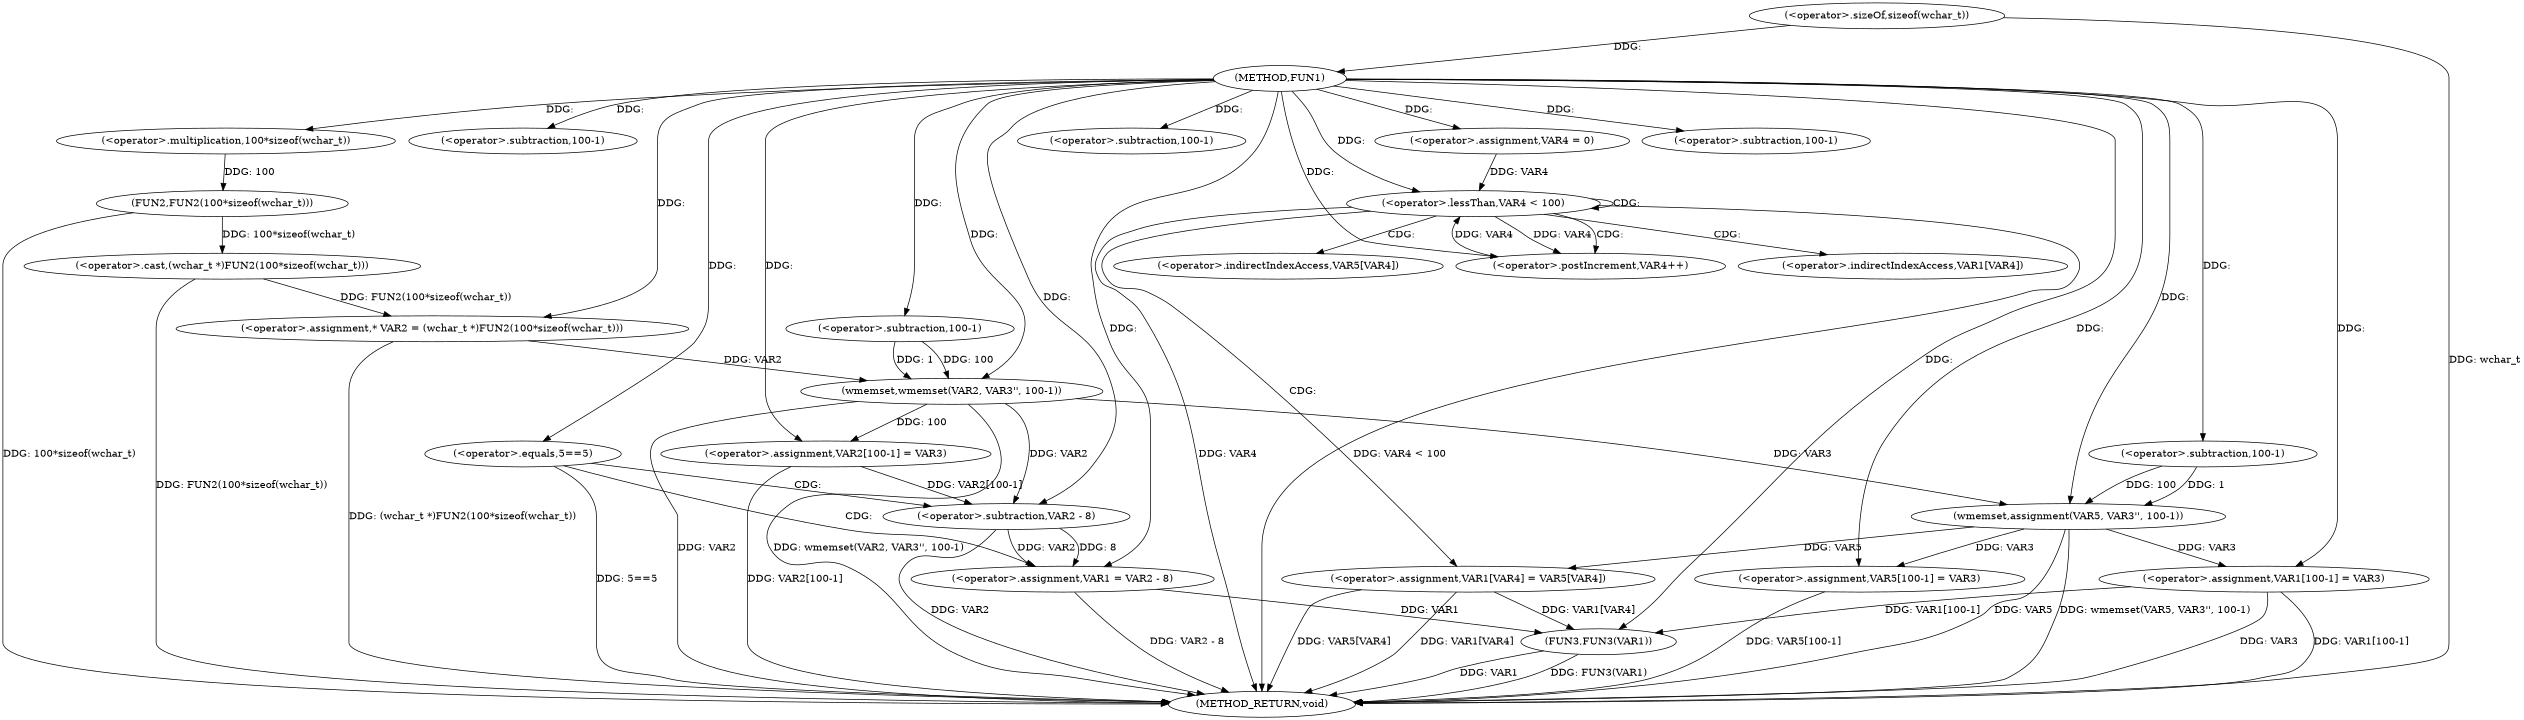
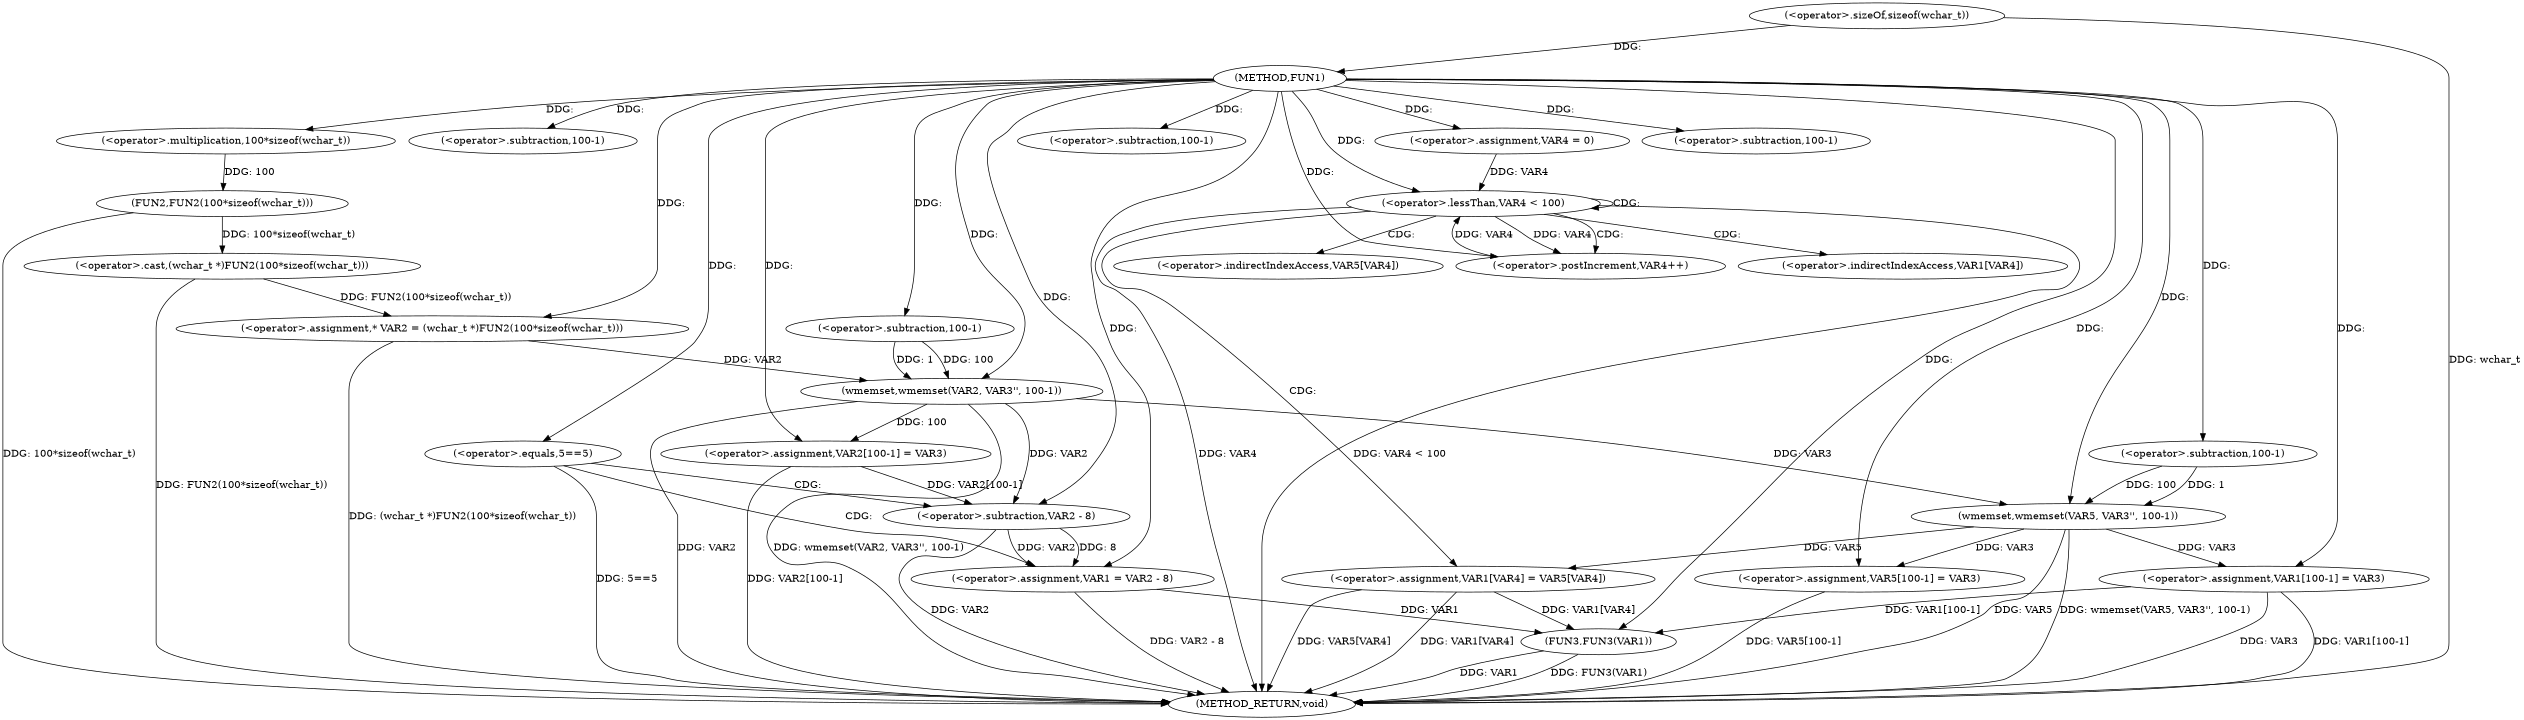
(2068, 517) -> (2068, 517)
